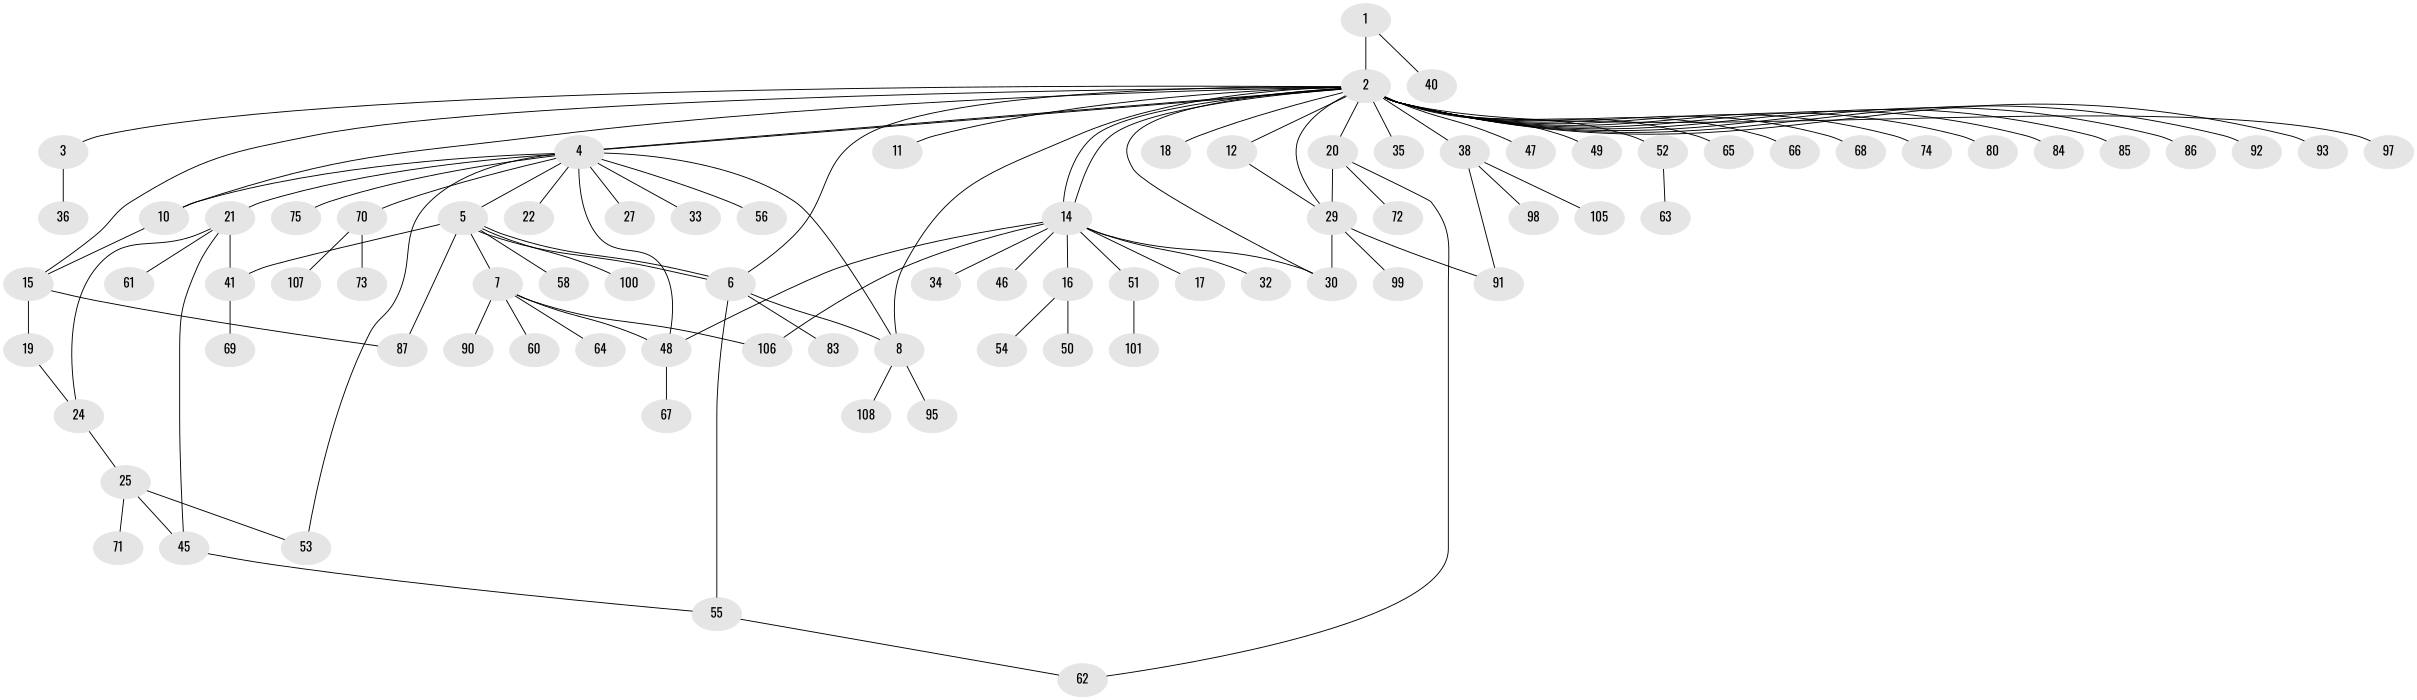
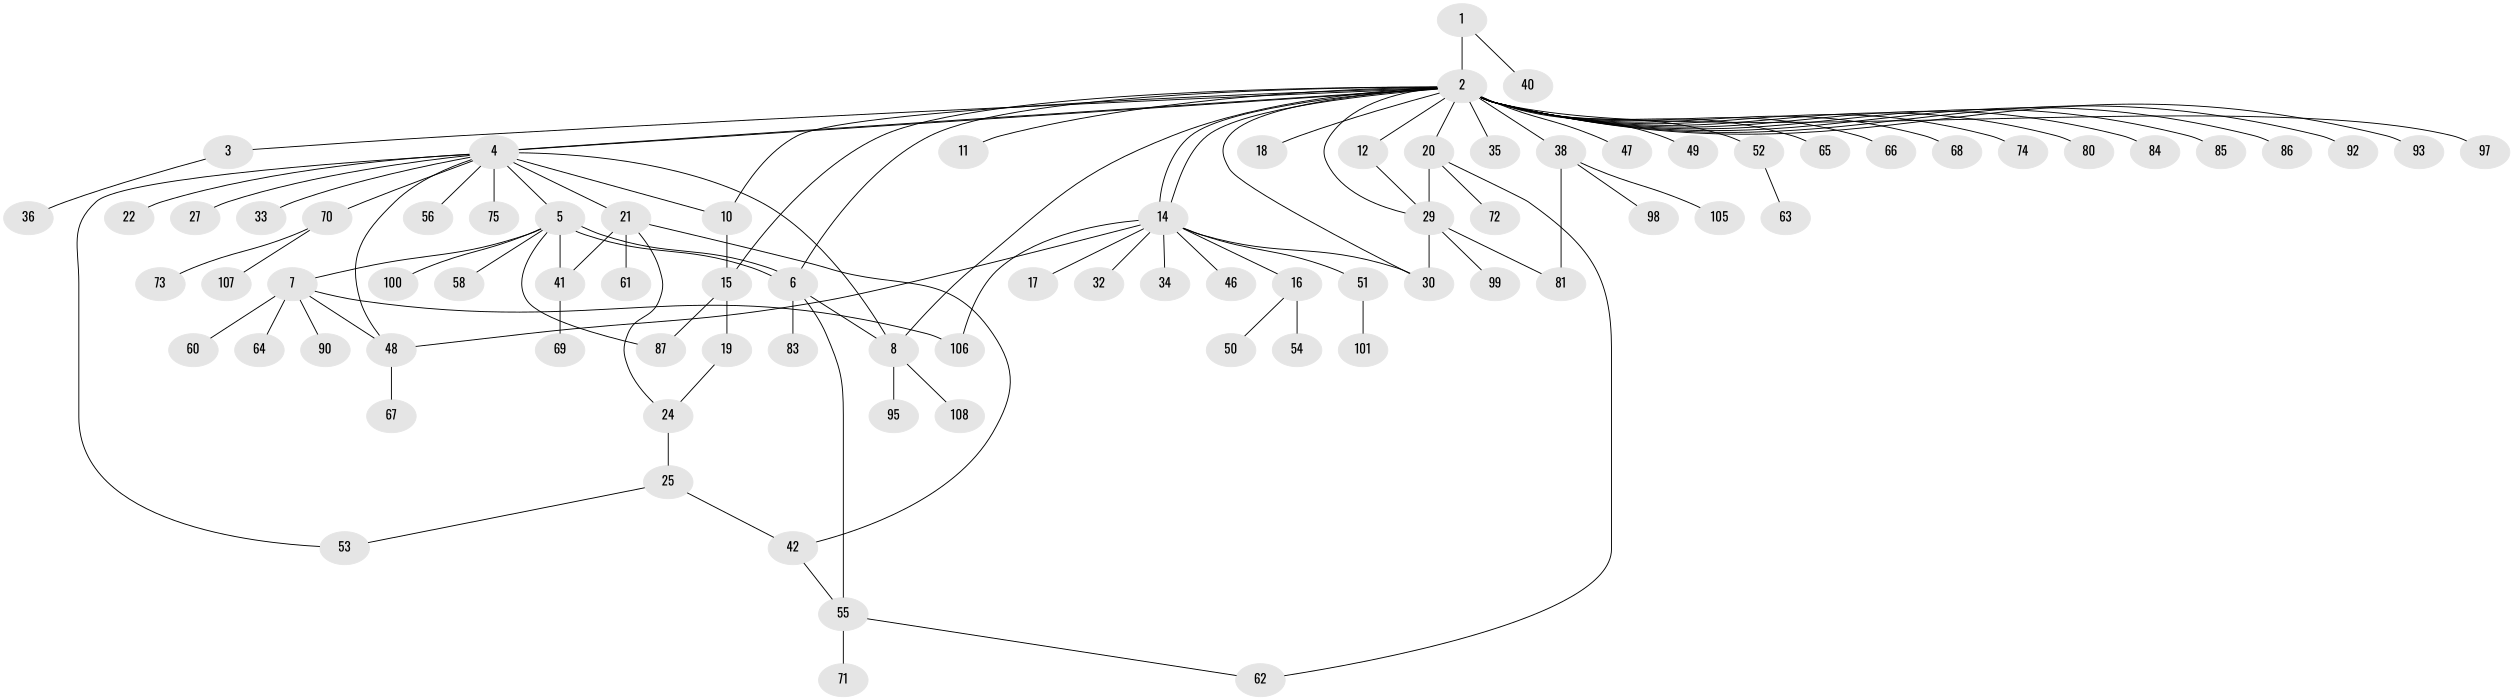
(1499, 284) -> (1561, 284)
(122, 515) -> (843, 647)
(184, 548) -> (793, 548)
